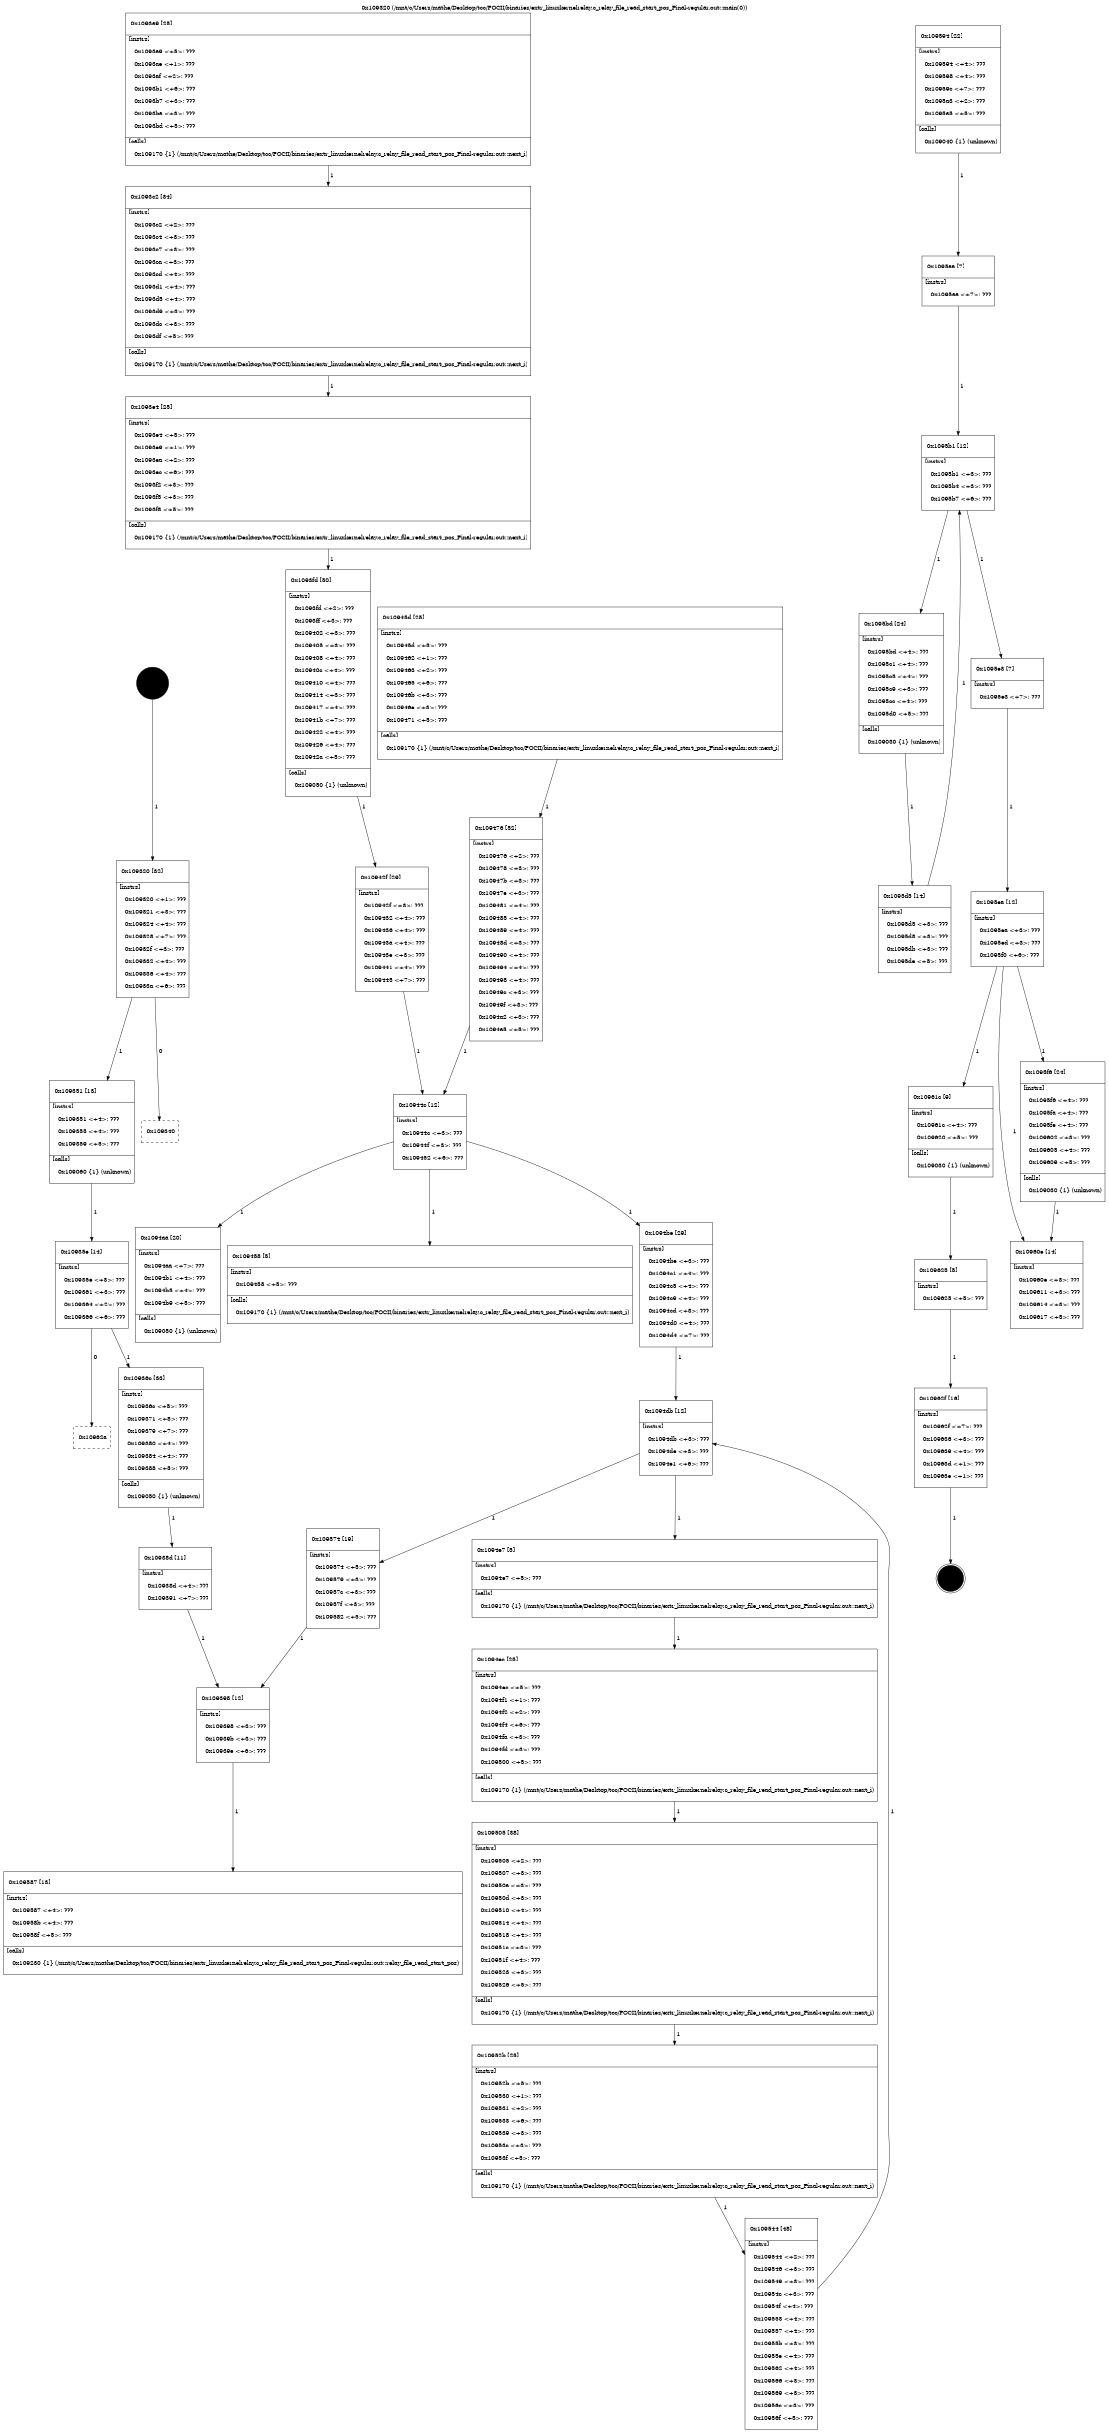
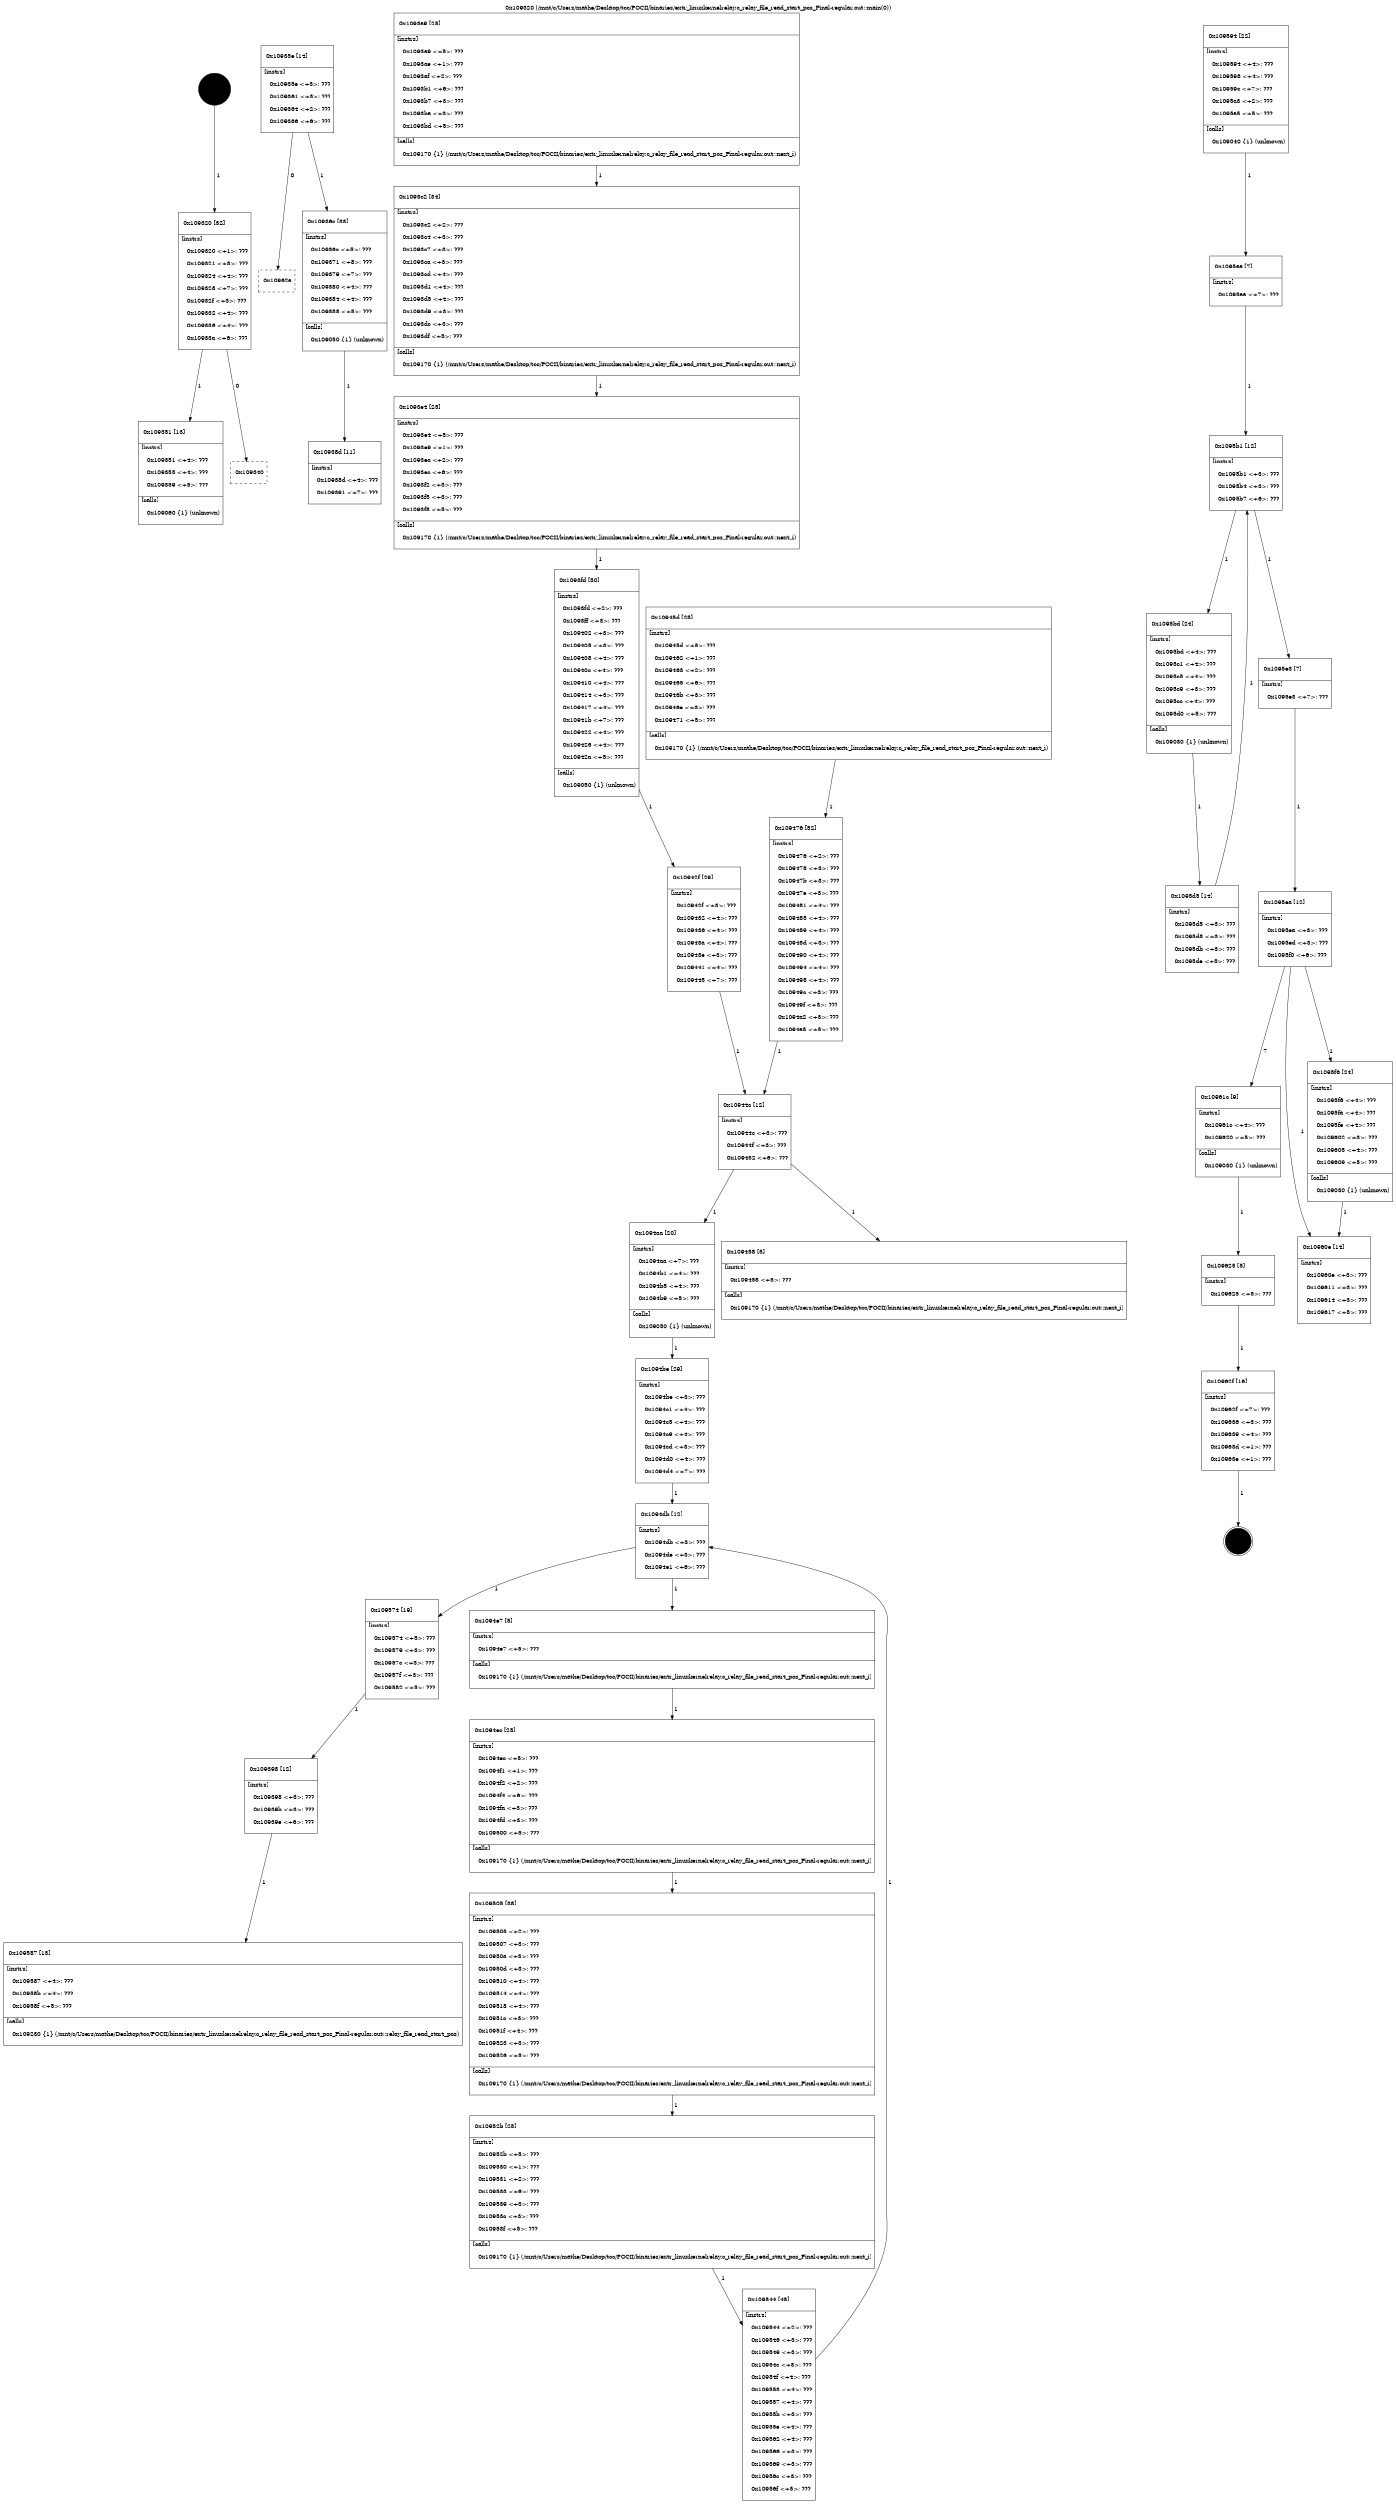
(977, 1051) -> (1264, 1051)
(556, 1174) -> (672, 1346)
(92, 1210) -> none
(202, 1647) -> none
